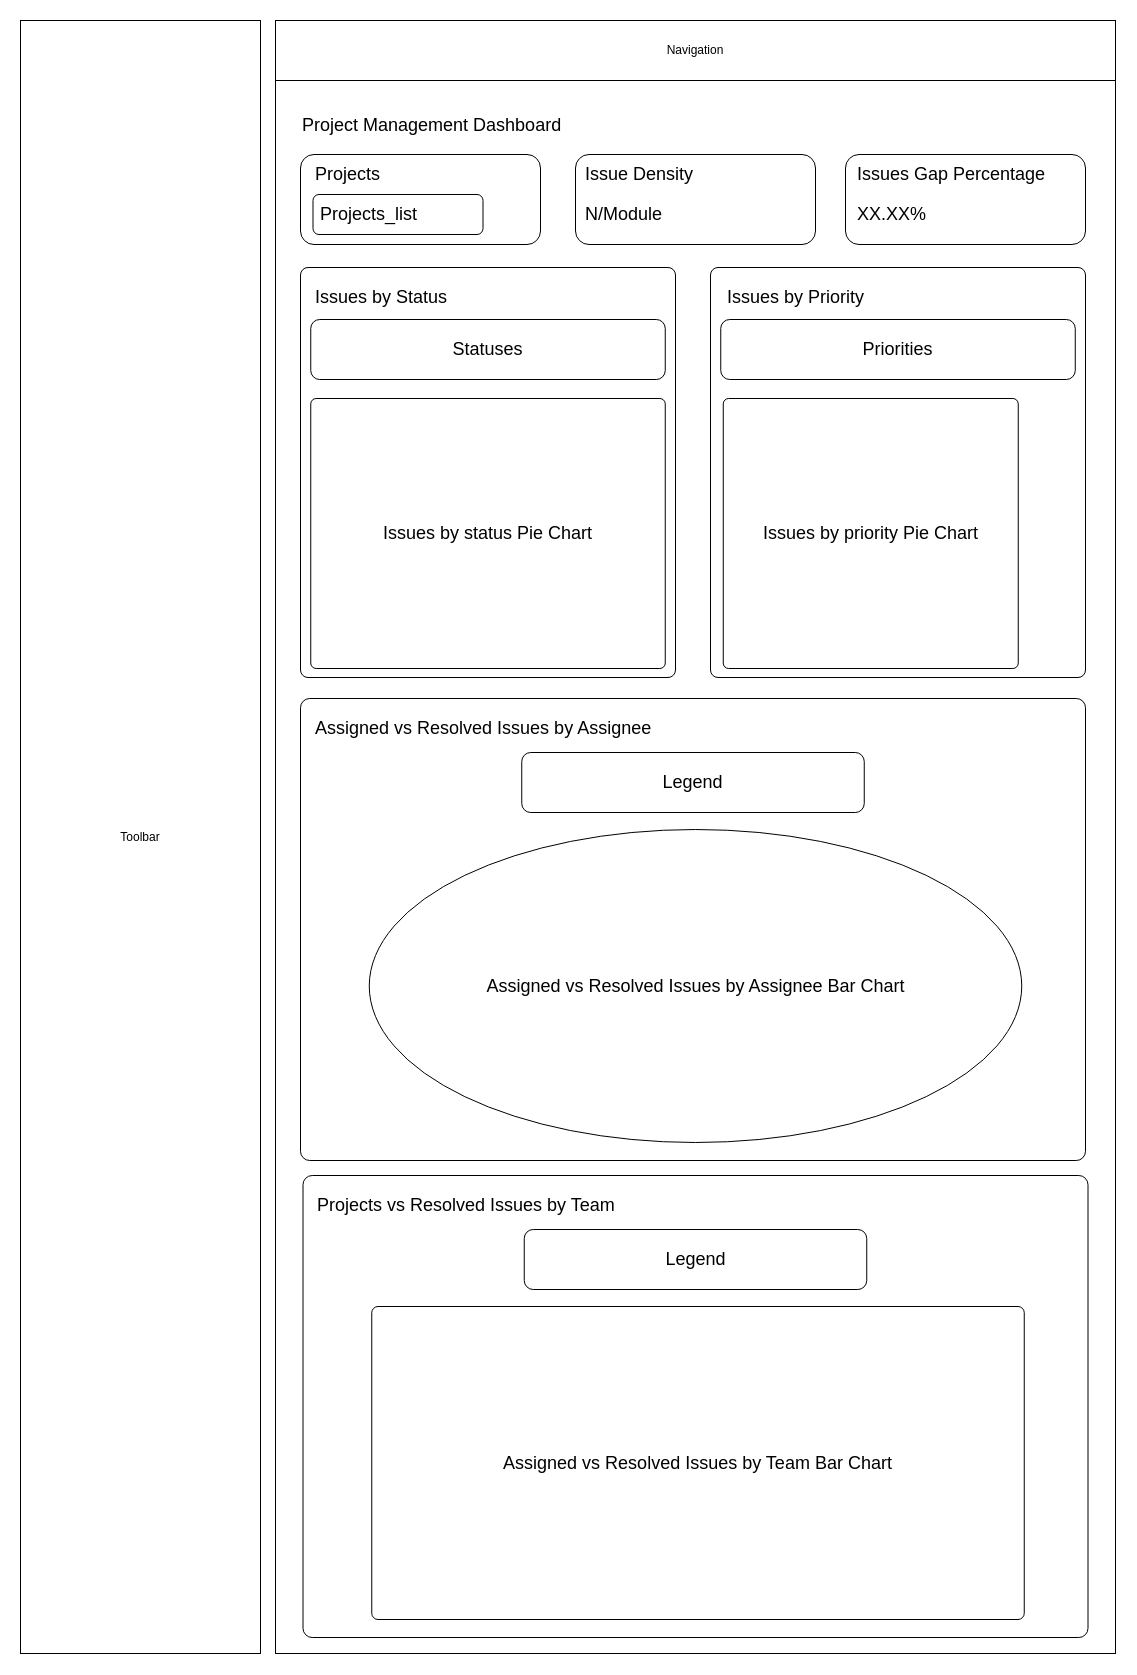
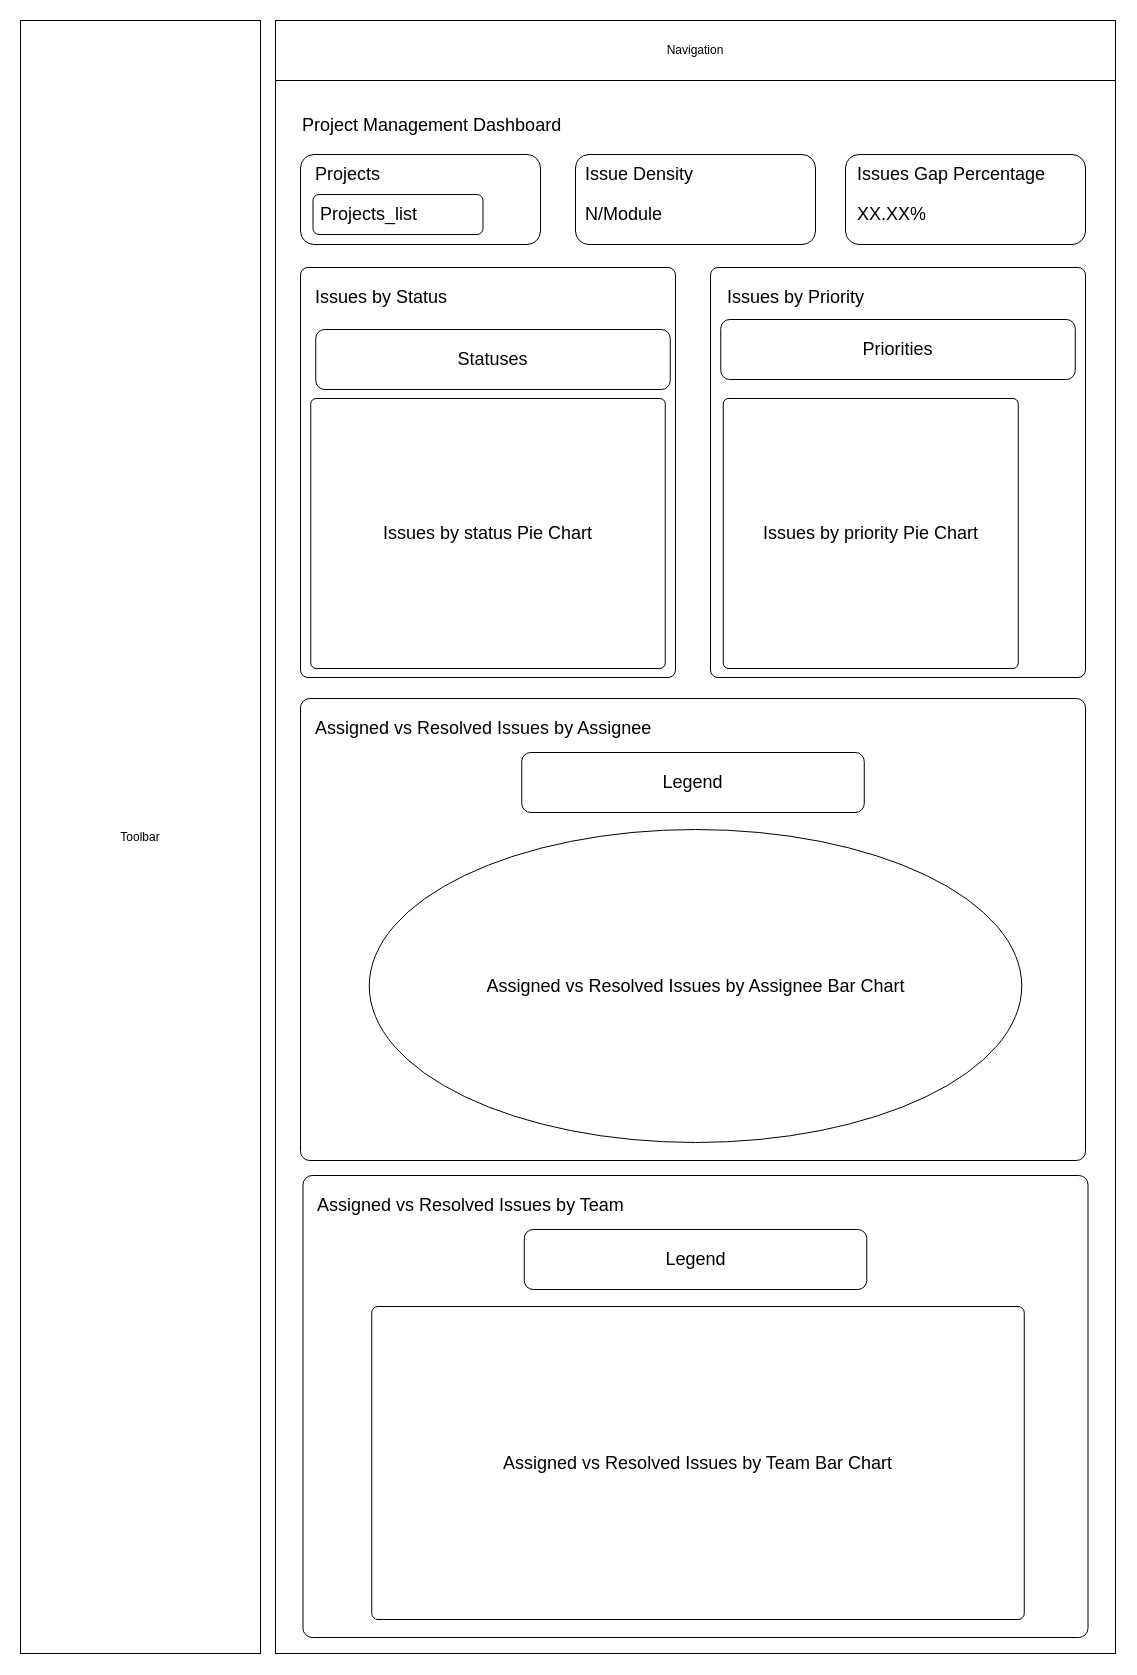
(488, 350) -> (493, 360)
(480, 1206) -> (478, 1206)
